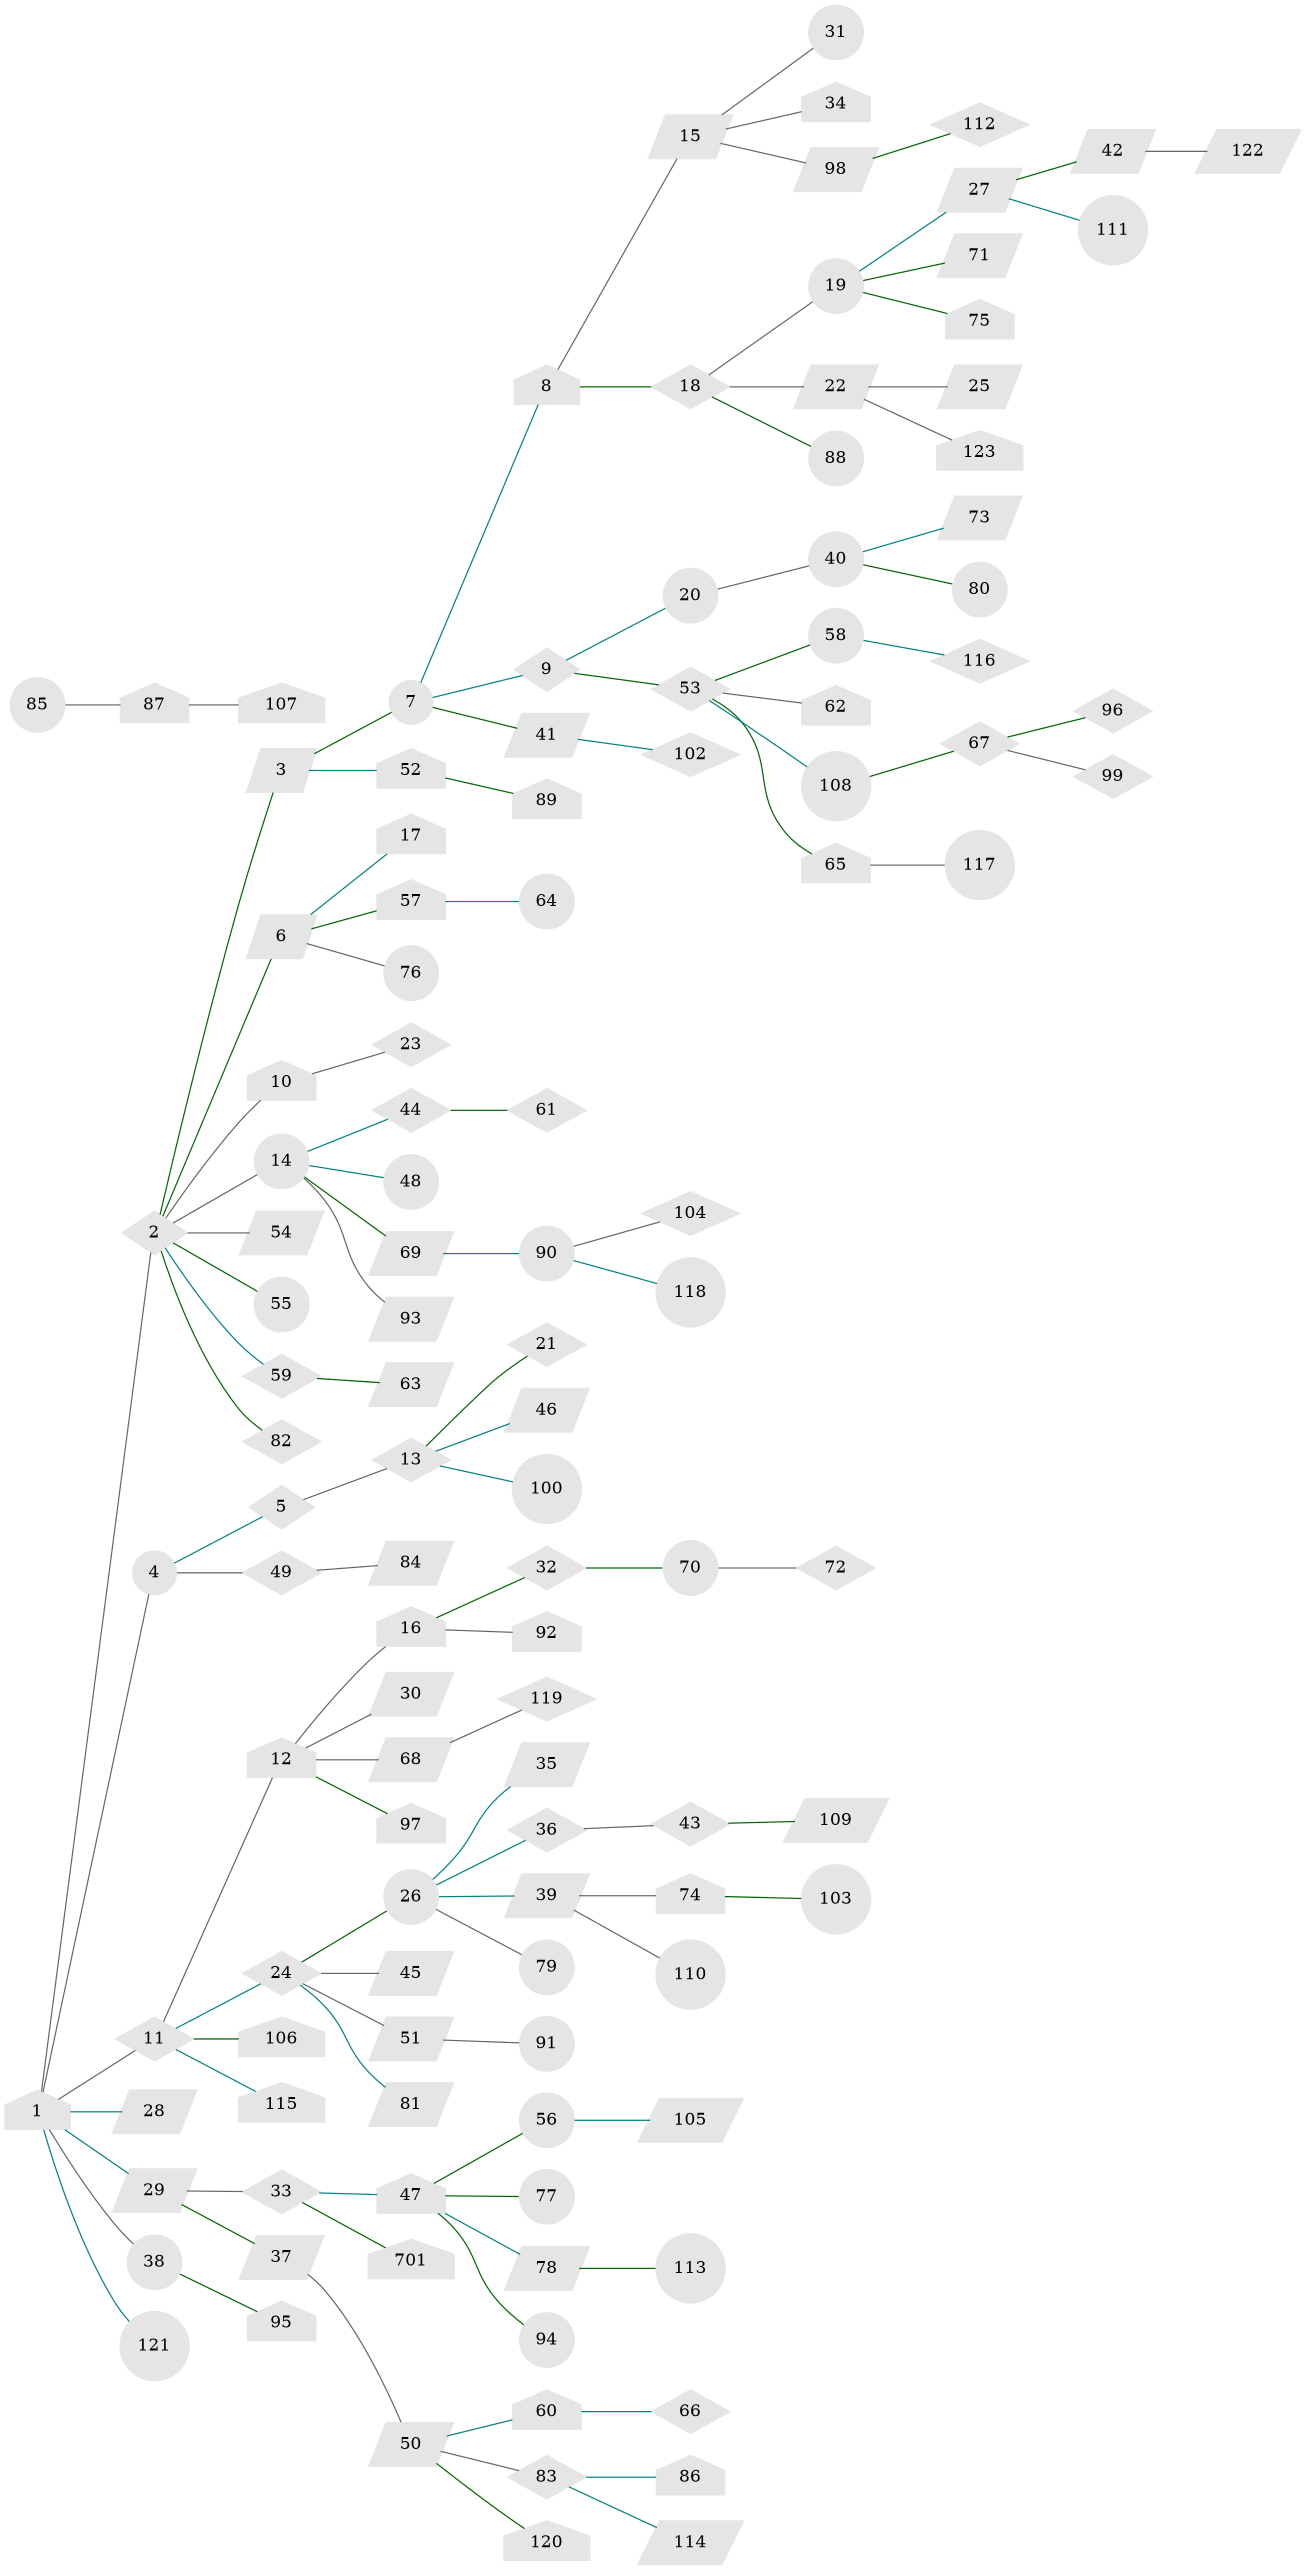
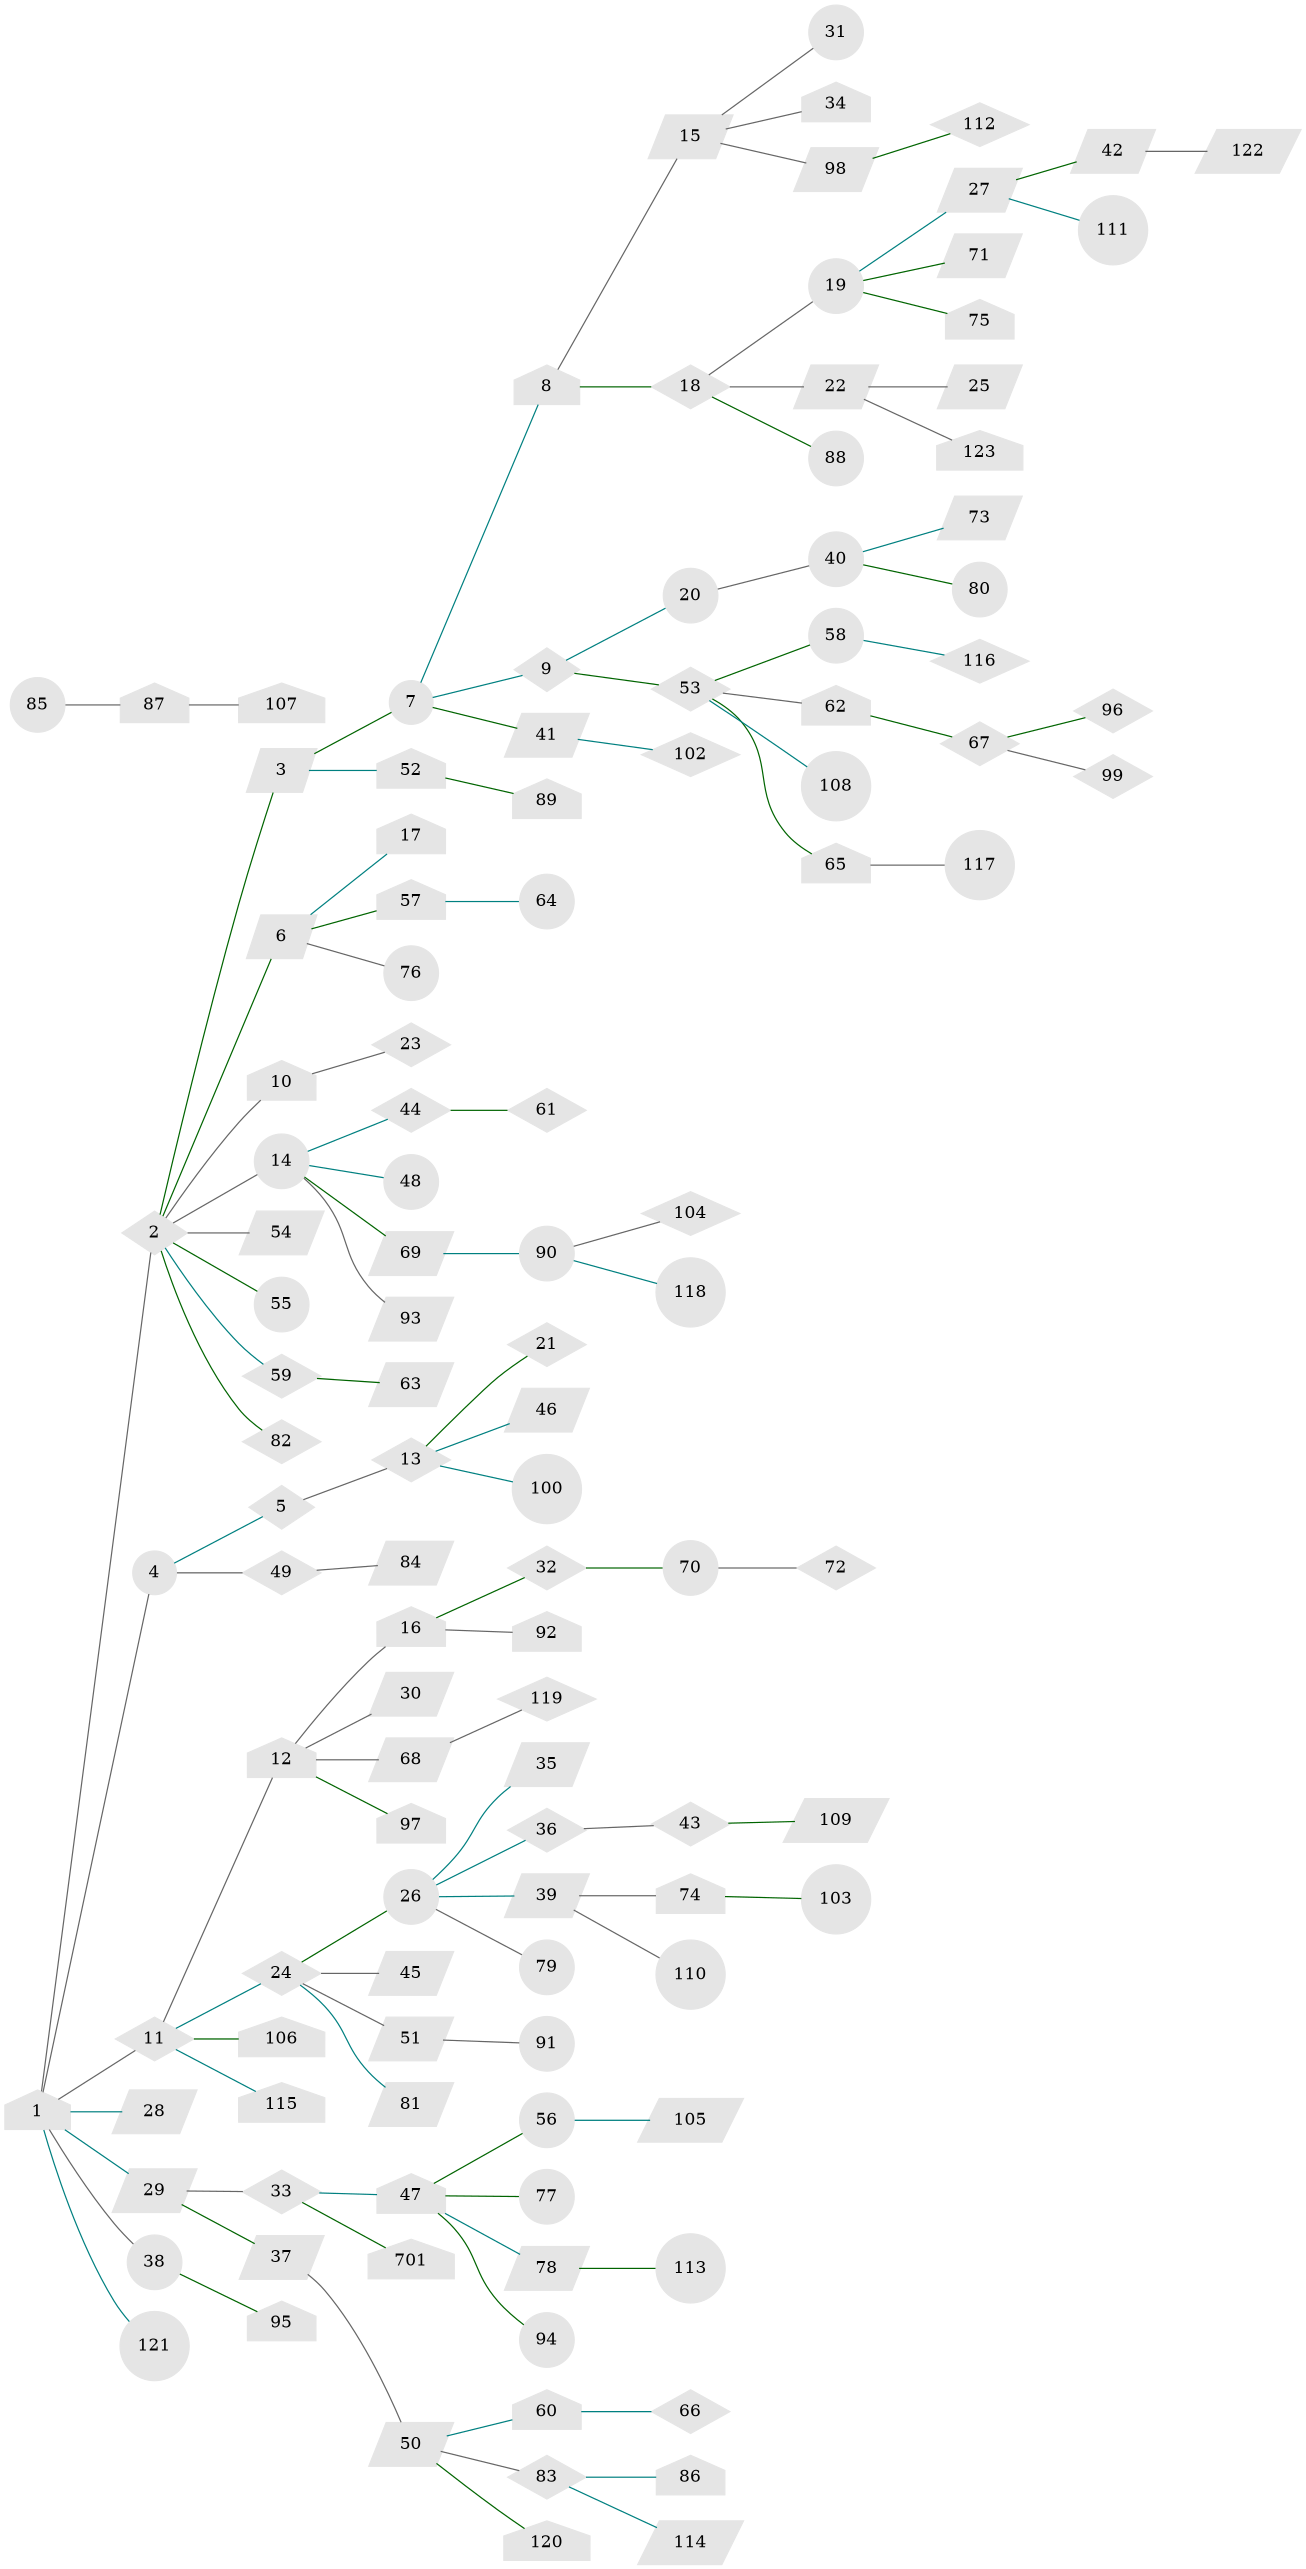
(912, 764) -> (911, 726)
